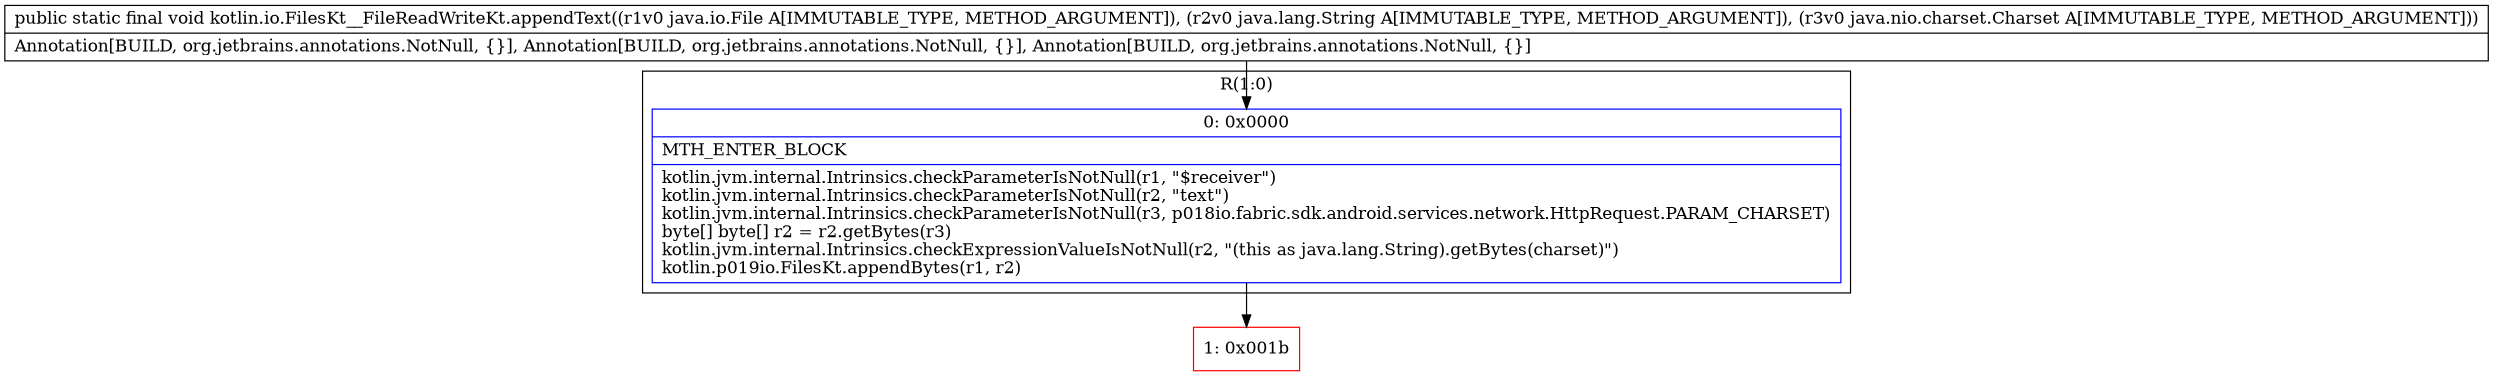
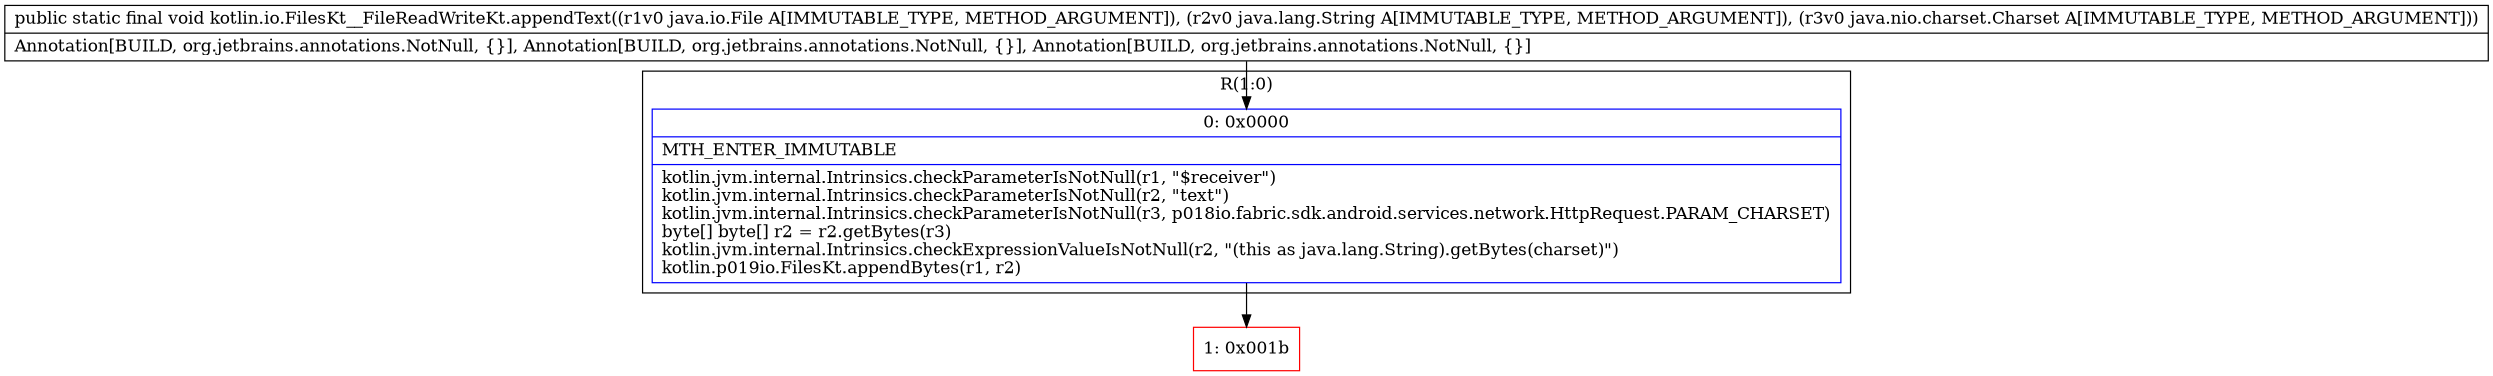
(755, 150) -> (780, 150)
